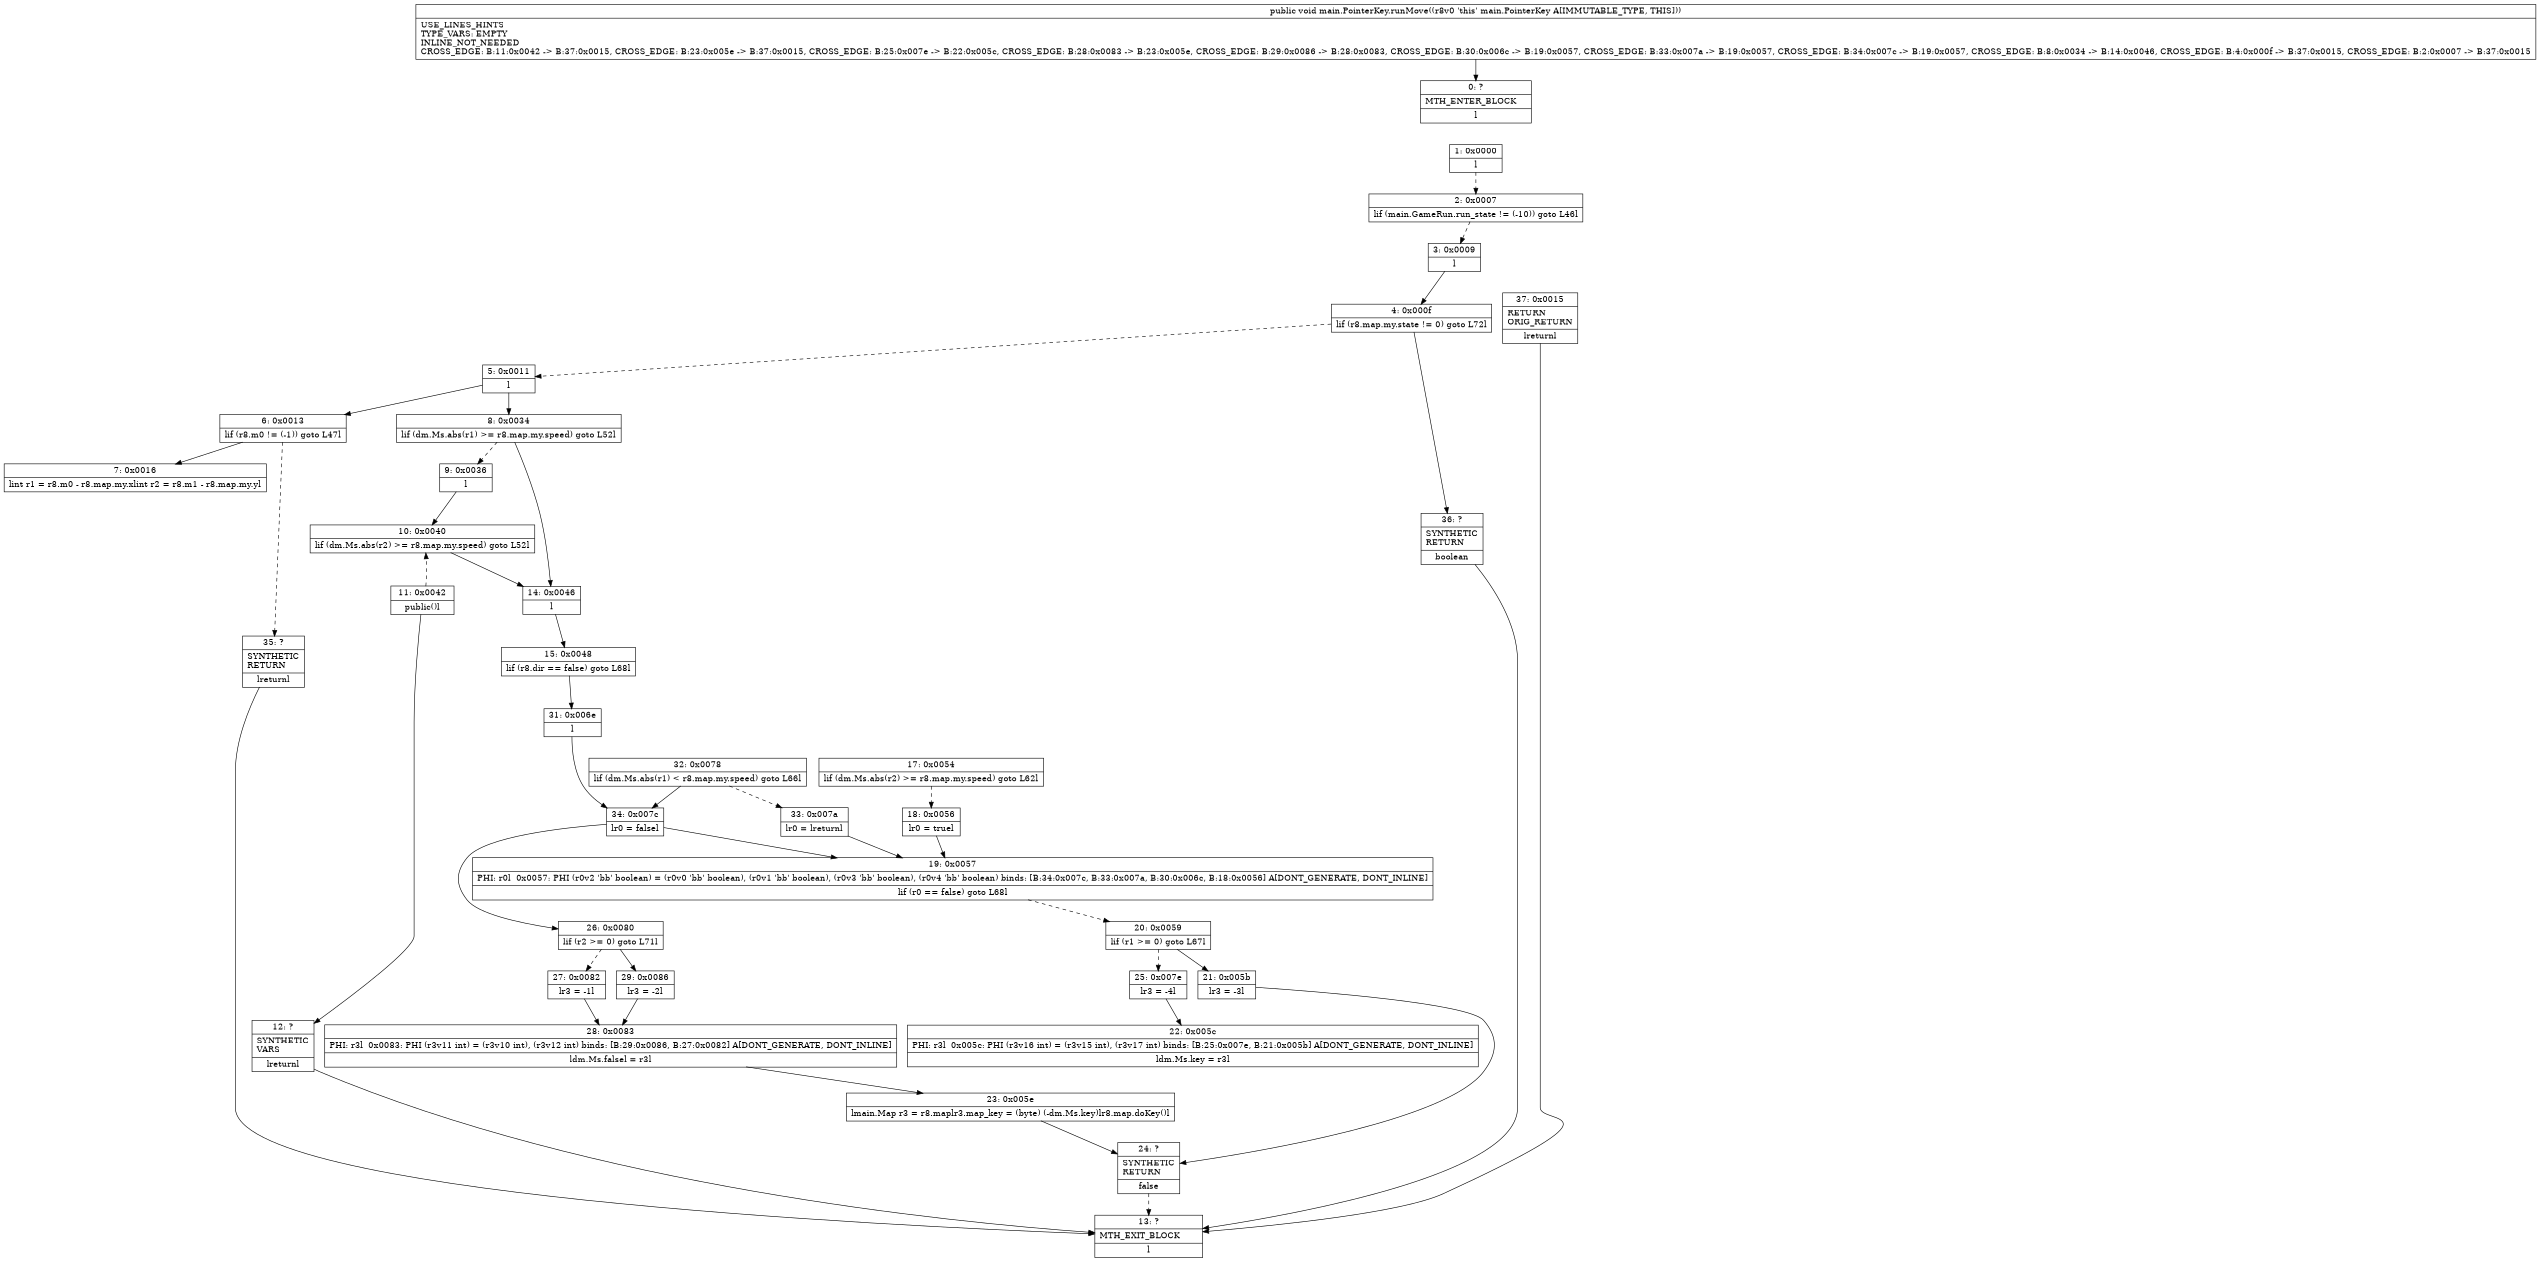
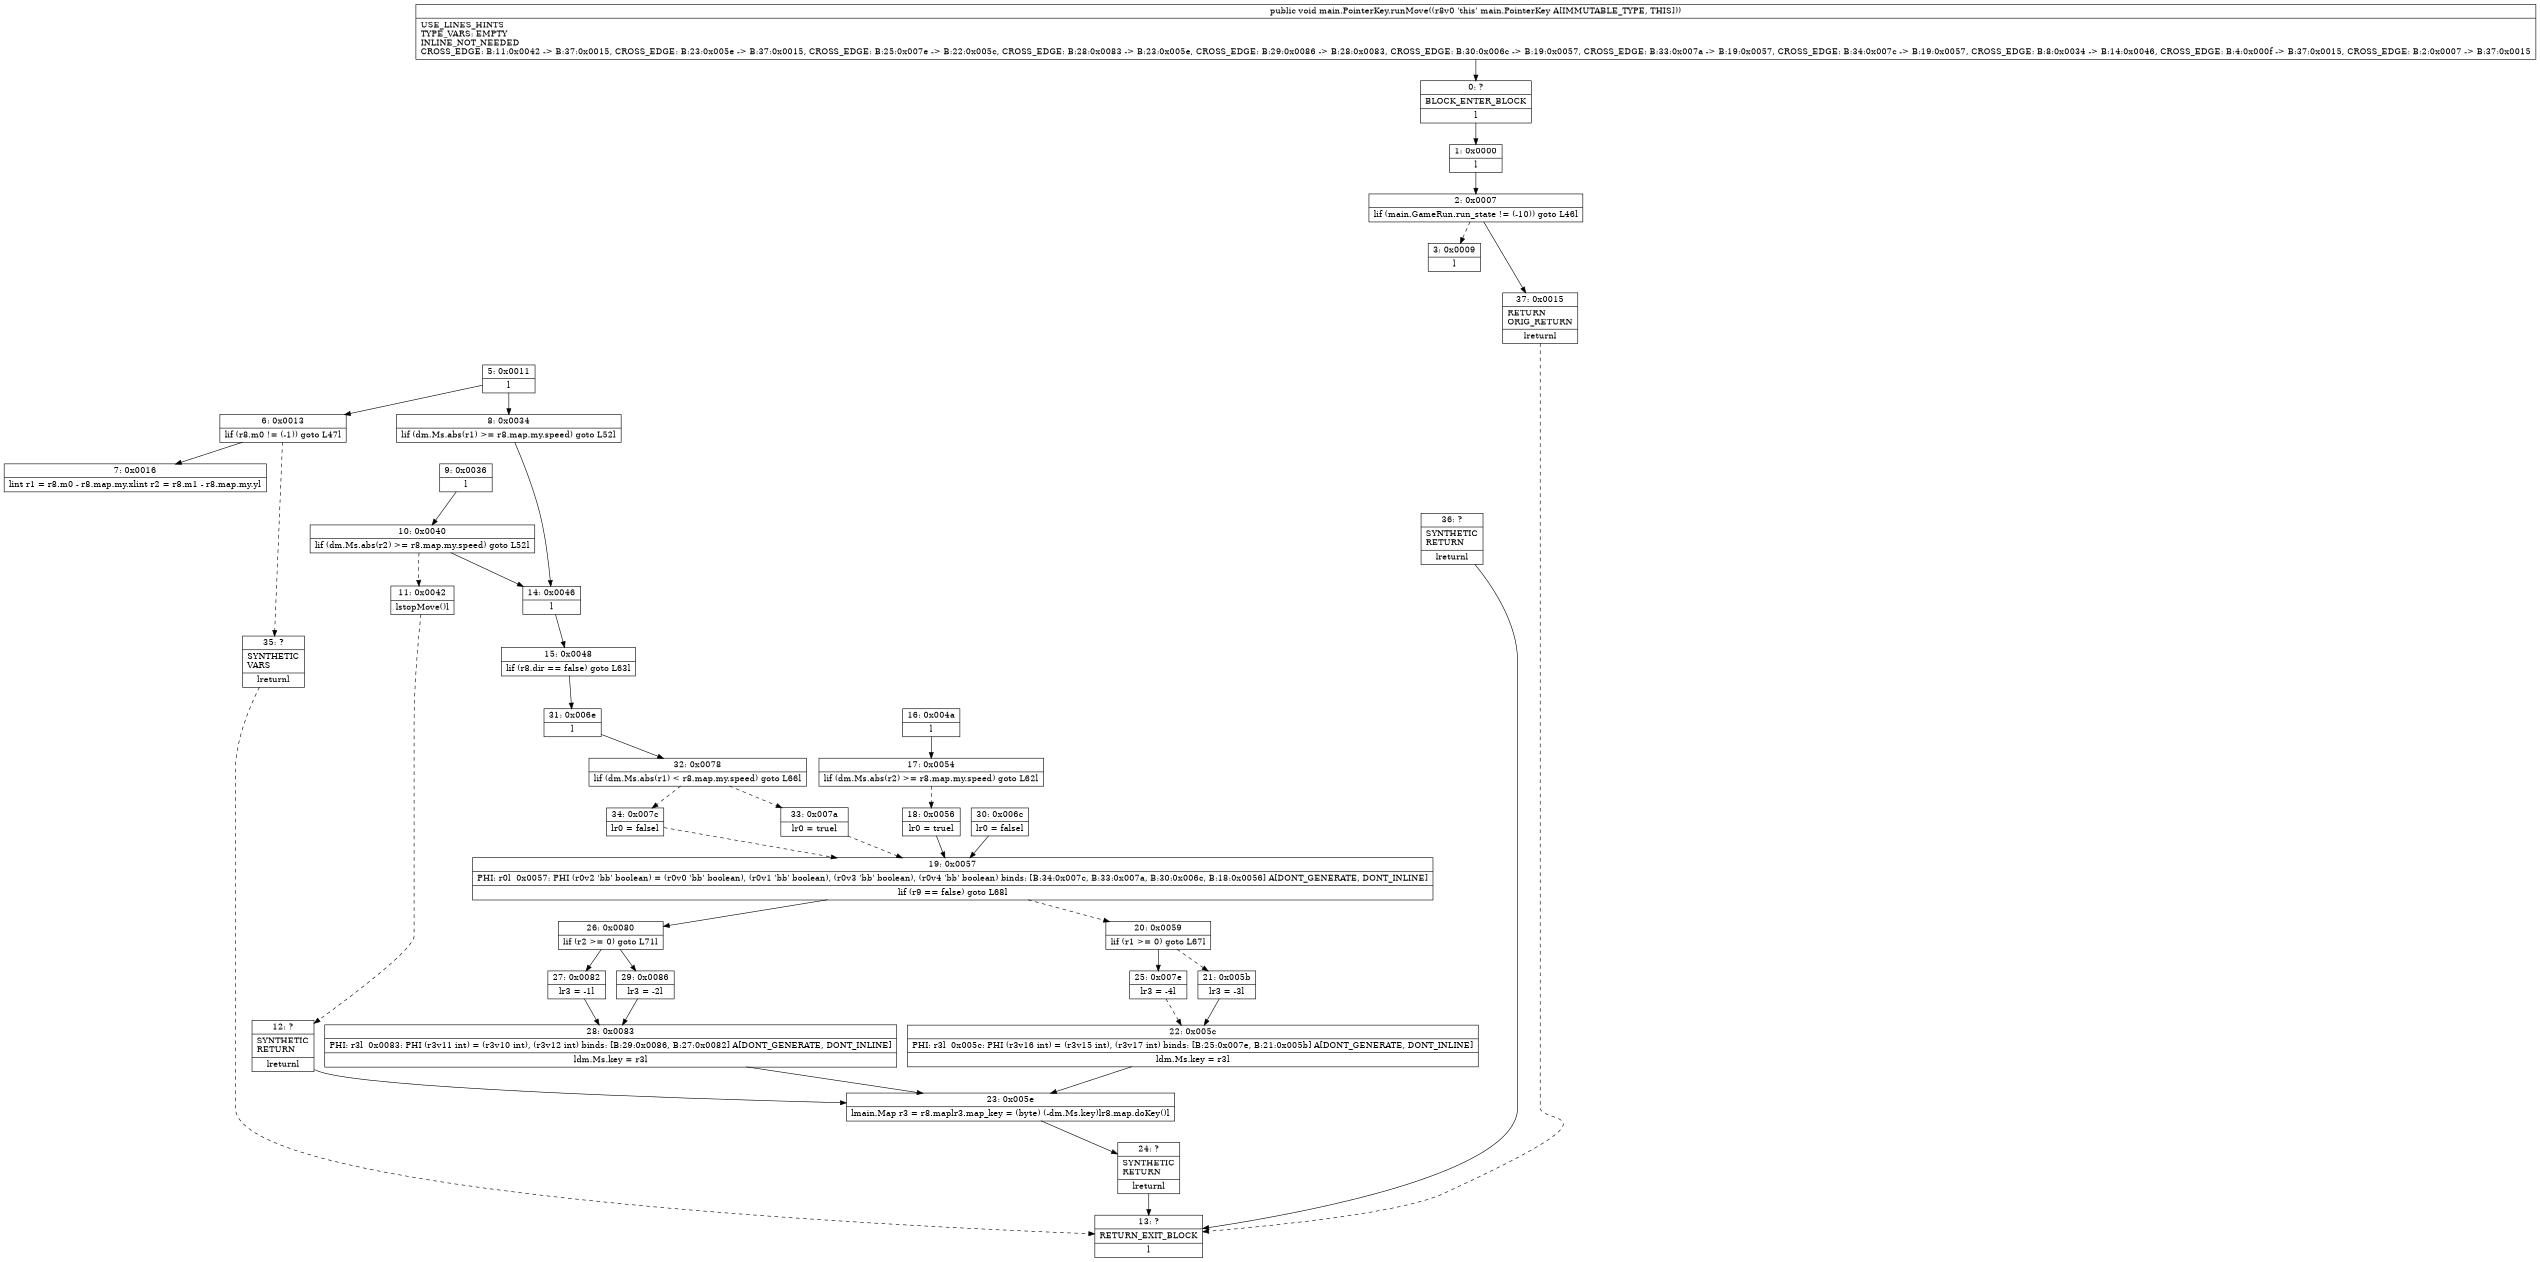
(1471, 101) -> (1476, 101)
none -> (1476, 131)
(1476, 180) -> (1476, 180)
none -> (1503, 255)
(1412, 318) -> none
(489, 451) -> none
(1452, 557) -> (1452, 557)
(426, 573) -> (418, 566)
(422, 607) -> (422, 607)
(267, 666) -> (259, 666)
(568, 669) -> (568, 669)
none -> (931, 723)
(578, 775) -> (630, 745)
(669, 795) -> (669, 795)
none -> (1000, 822)
(815, 829) -> (815, 829)
(414, 839) -> (414, 839)
(747, 842) -> (747, 842)
(872, 846) -> (872, 846)
(470, 855) -> (748, 913)
(953, 893) -> (953, 893)
(1540, 929) -> (1540, 929)
(1158, 957) -> (1158, 957)
(595, 958) -> (595, 958)
(1190, 958) -> (1190, 958)
(1172, 1009) -> (1172, 1009)
(269, 1050) -> (276, 1050)
(611, 1060) -> (611, 1060)
none -> (1094, 1079)
(1473, 1081) -> (1213, 1009)
(695, 1180) -> (576, 1094)
(442, 1182) -> (442, 1182)
(1149, 1186) -> (1149, 1186)
(1149, 1201) -> (1149, 1201)
(1140, 1236) -> (1149, 1236)
